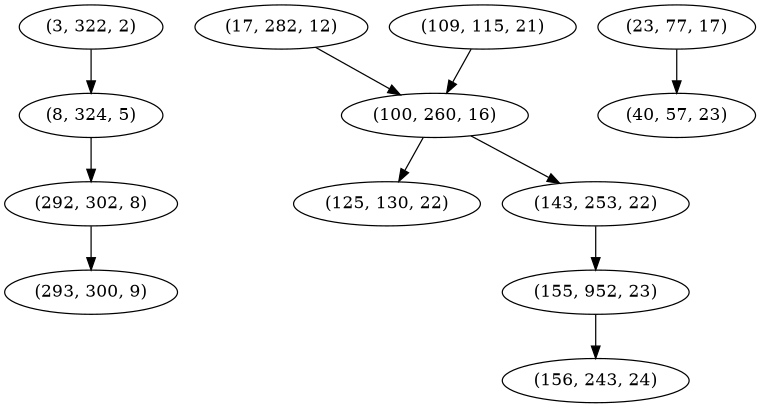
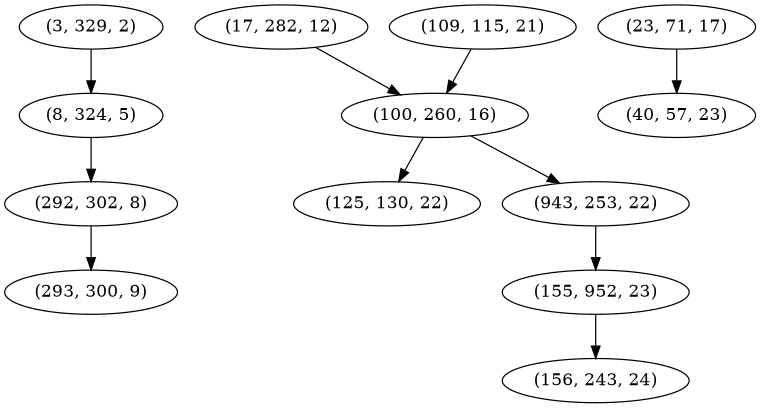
(91, 27) -> (91, 27)
(677, 27) -> (677, 27)
(596, 204) -> (596, 204)
